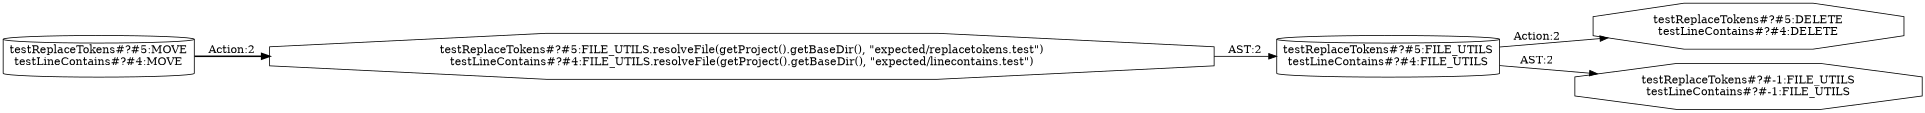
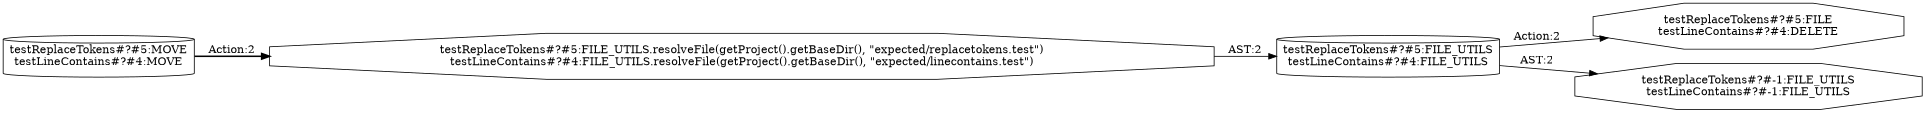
(1749, 26) -> (1749, 26)
